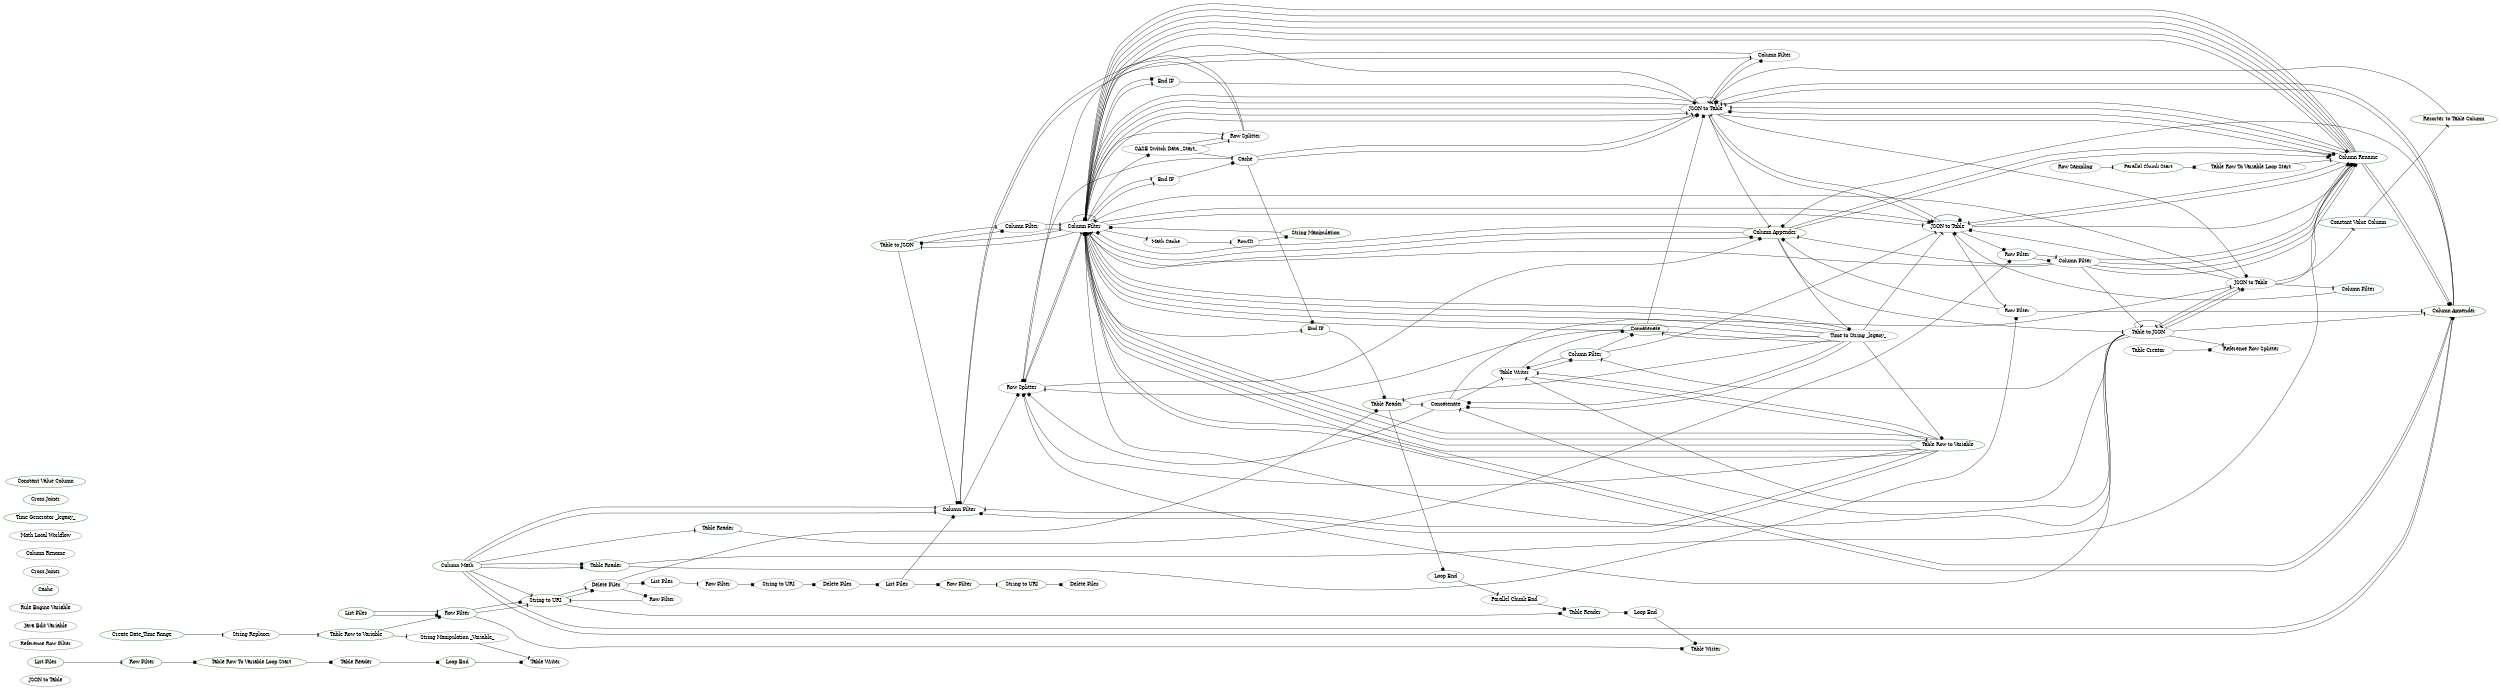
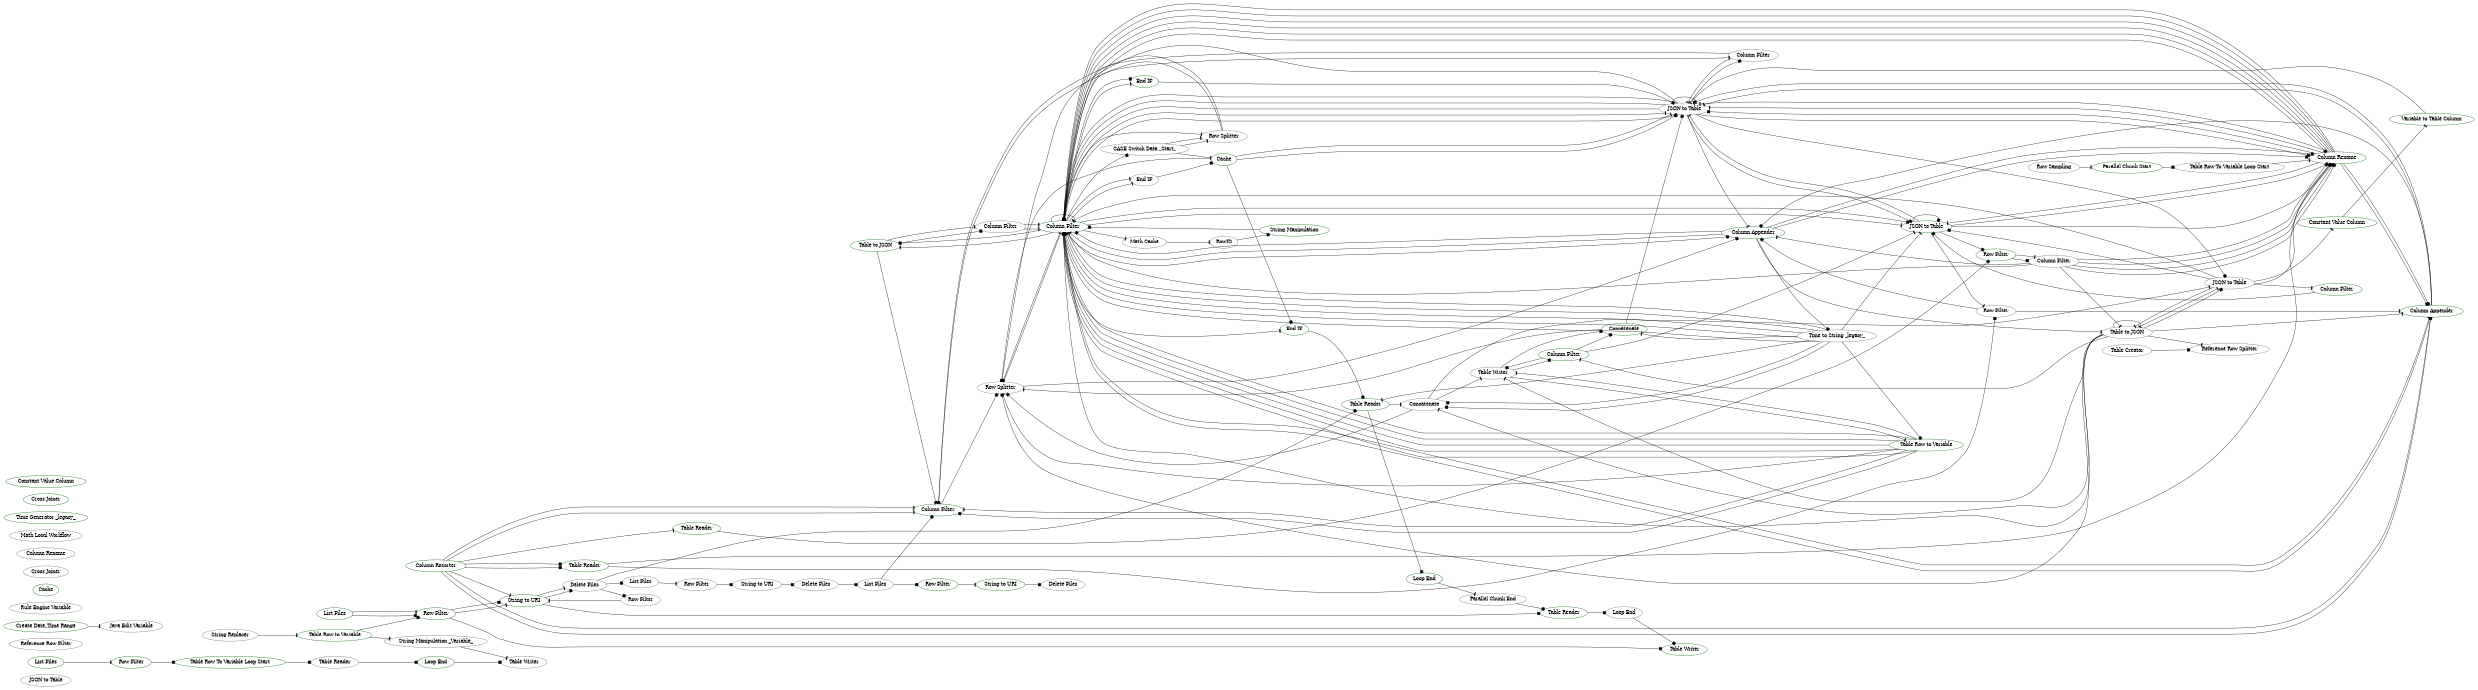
(2454, 119) -> (2432, 119)
(457, 566) -> (436, 566)
(203, 635) -> (93, 626)
